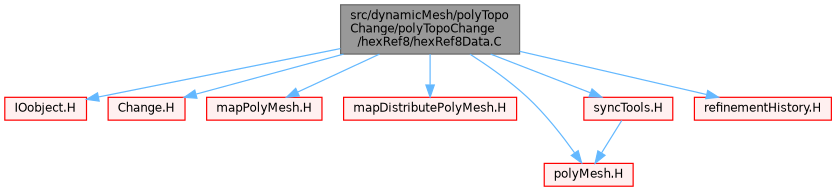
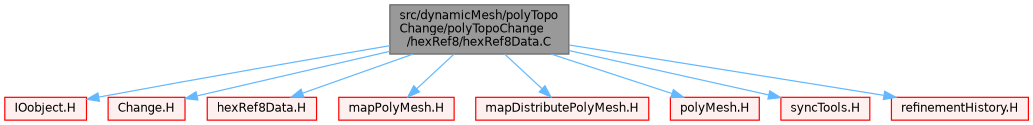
none -> (262, 109)
(612, 137) -> none
